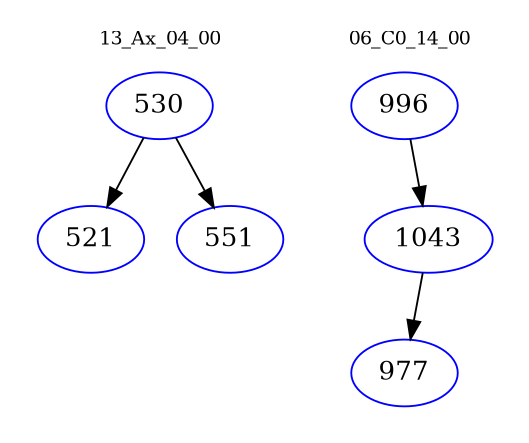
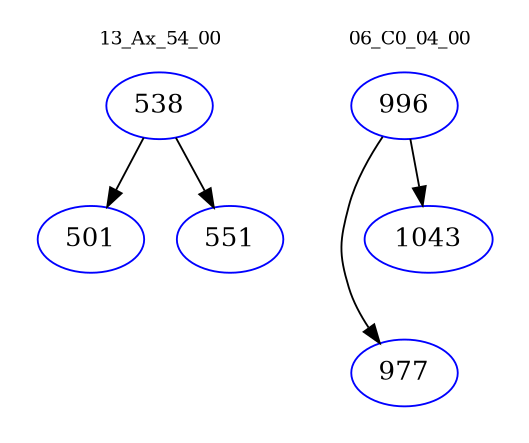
(161, 40) -> (161, 40)
(410, 40) -> (410, 40)
(160, 106) -> (160, 106)
(91, 239) -> (91, 239)
(418, 297) -> (343, 231)
